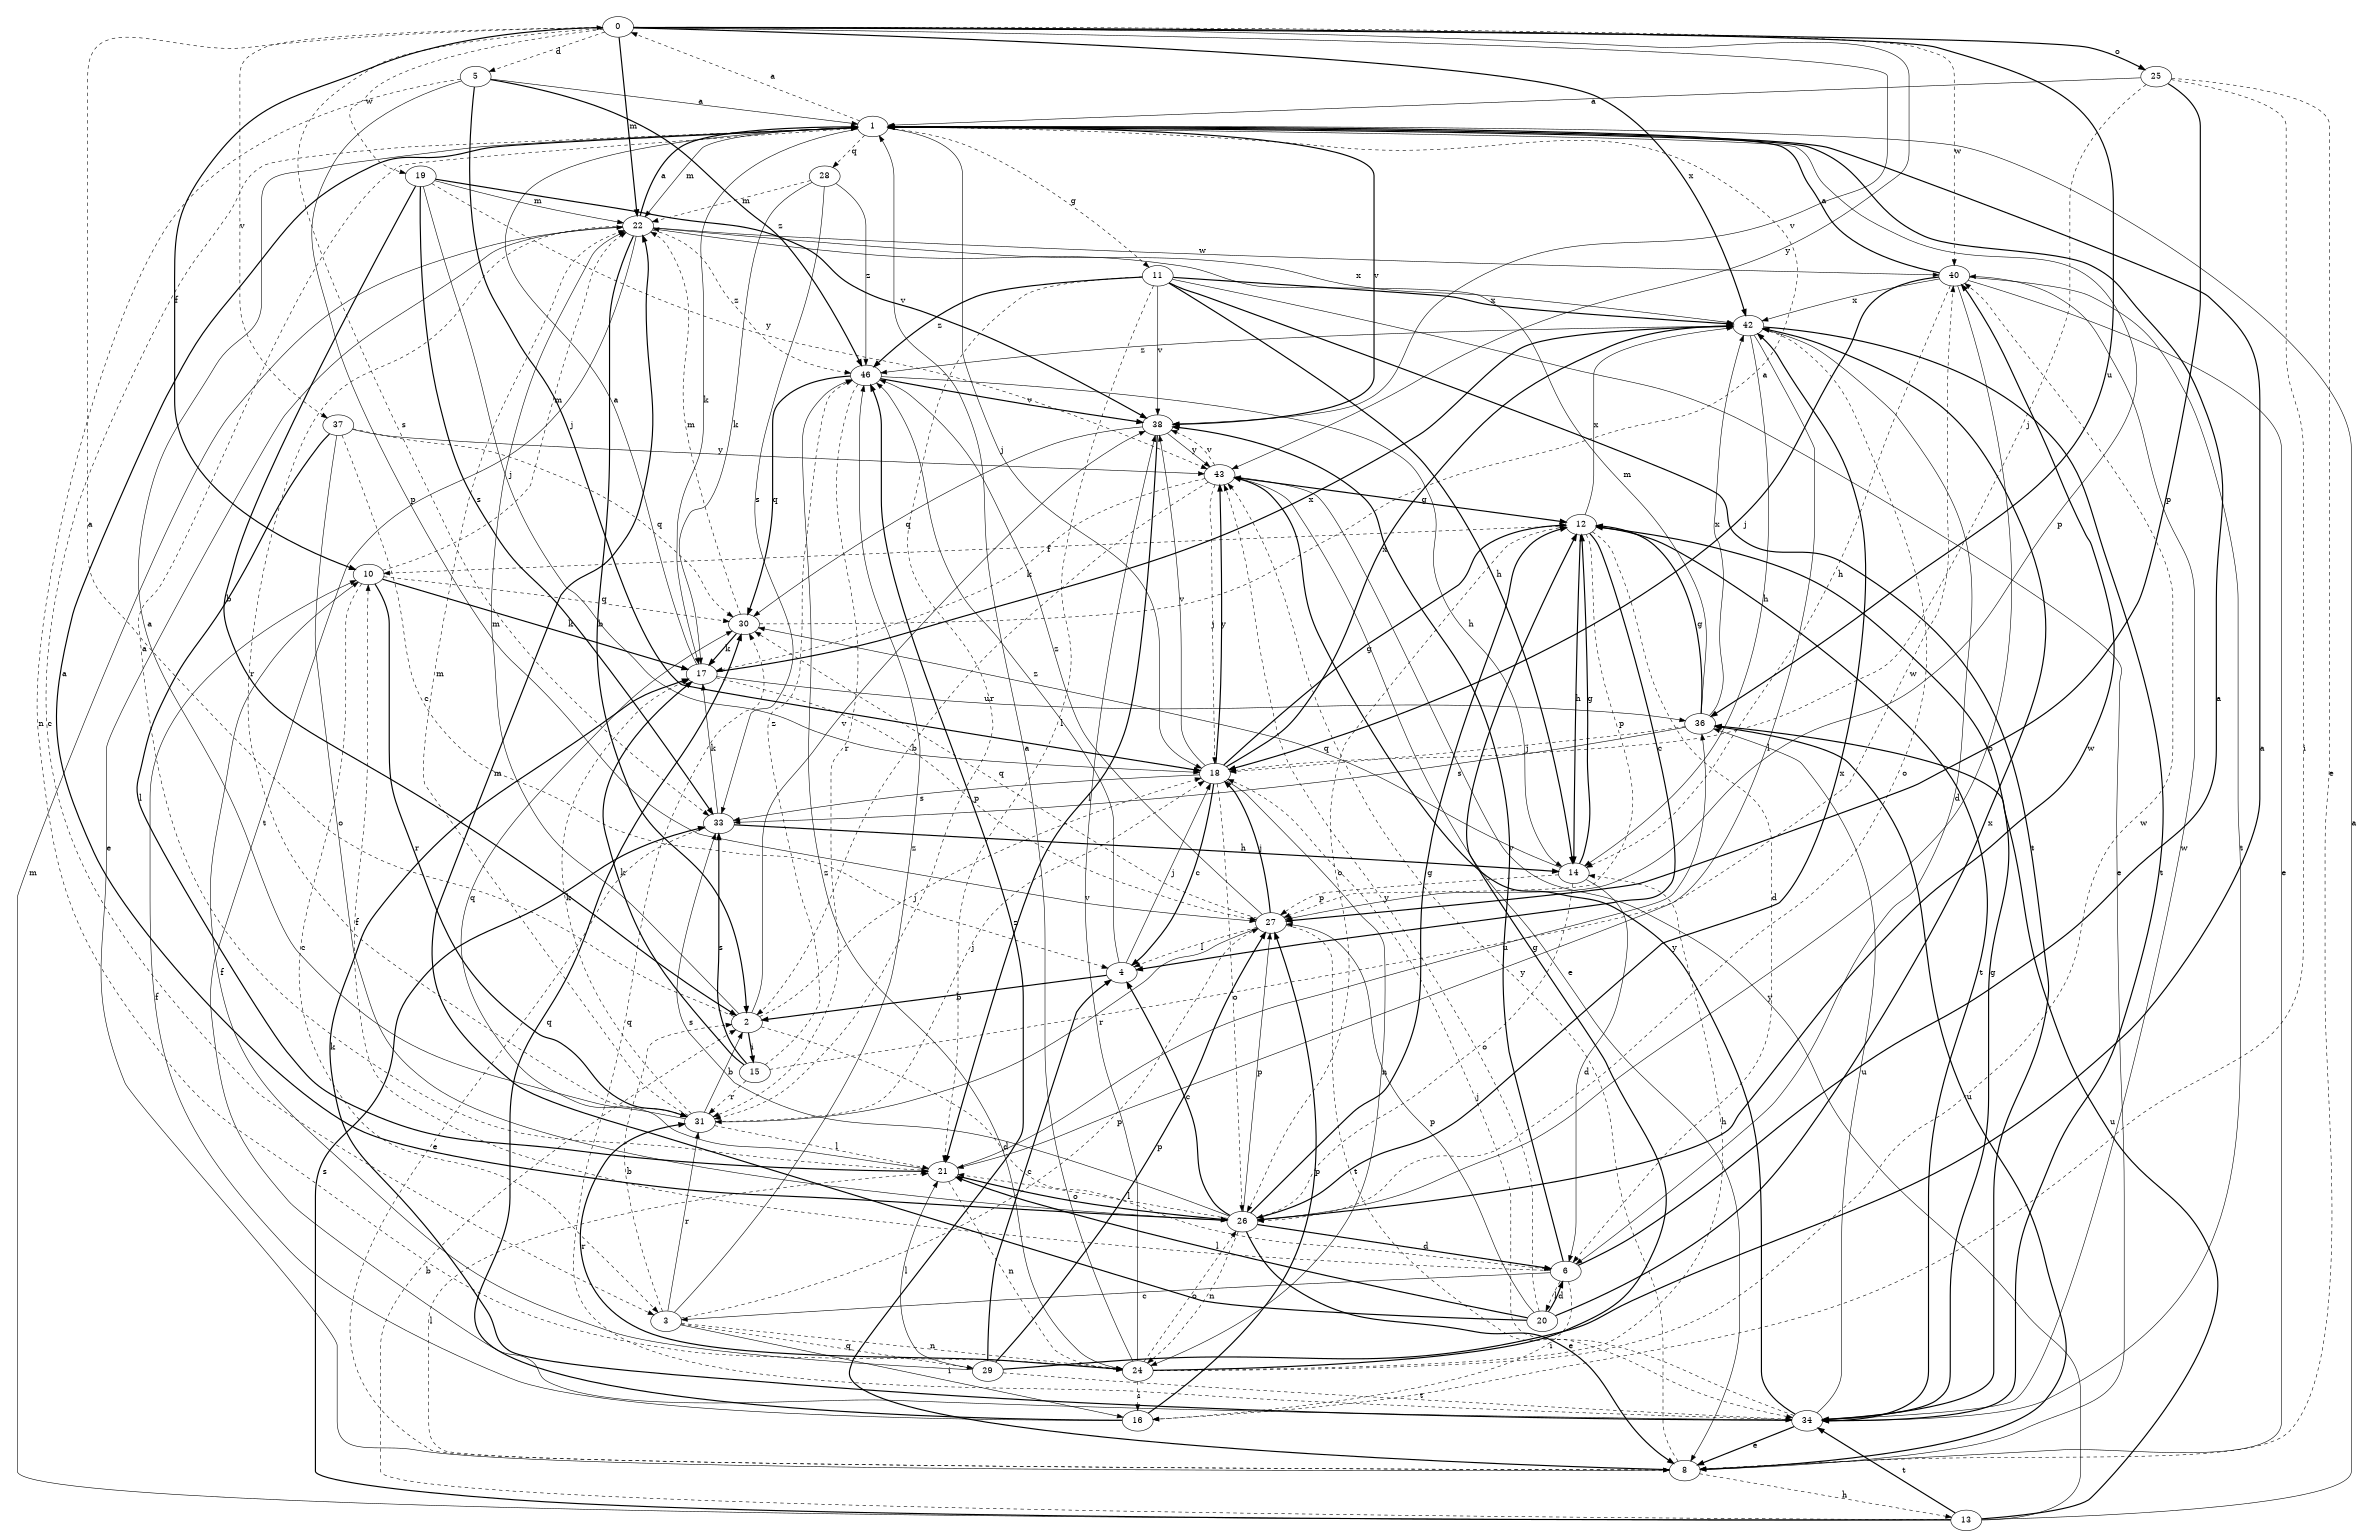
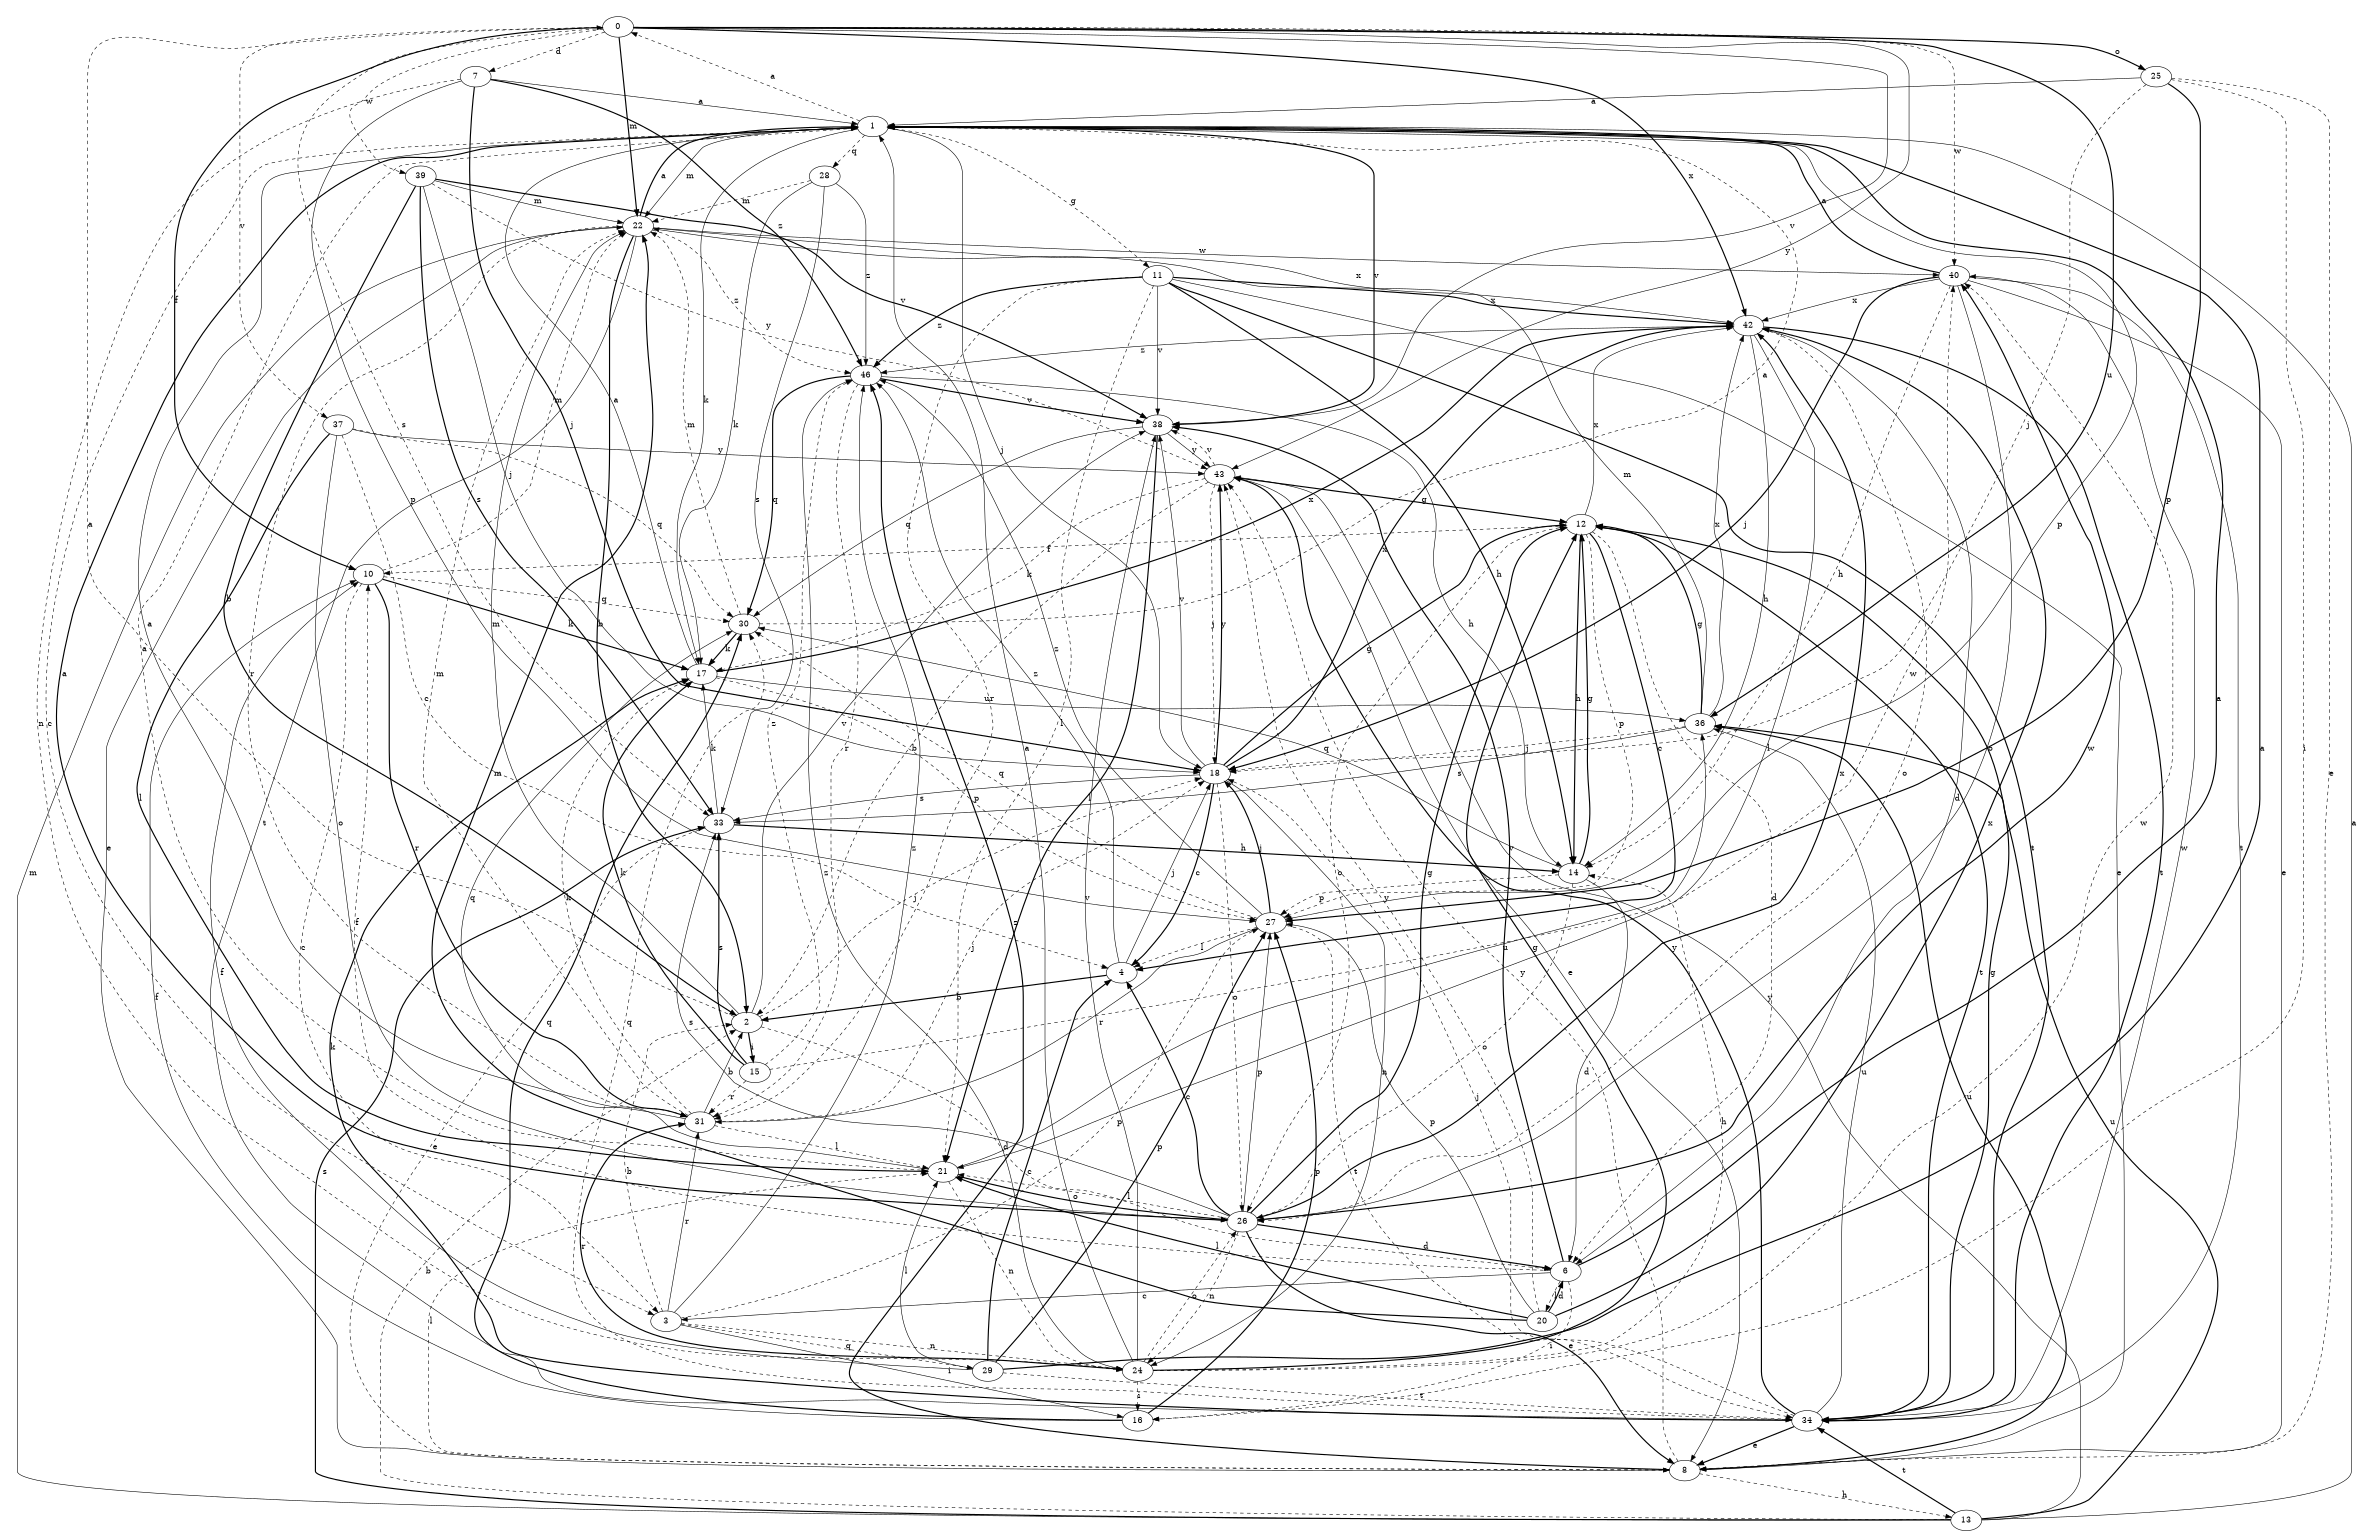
(476, 77) -> (476, 77)
(421, 176) -> (421, 176)
